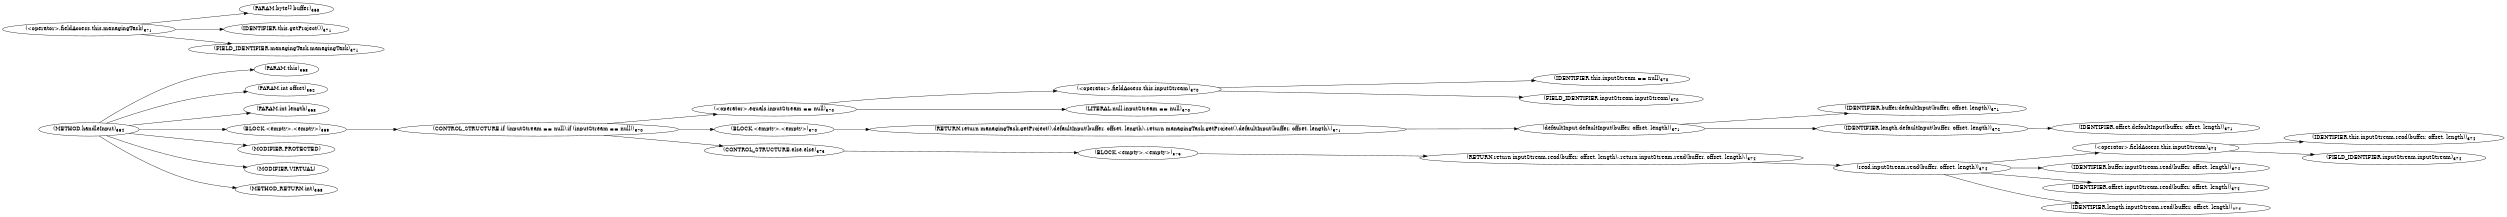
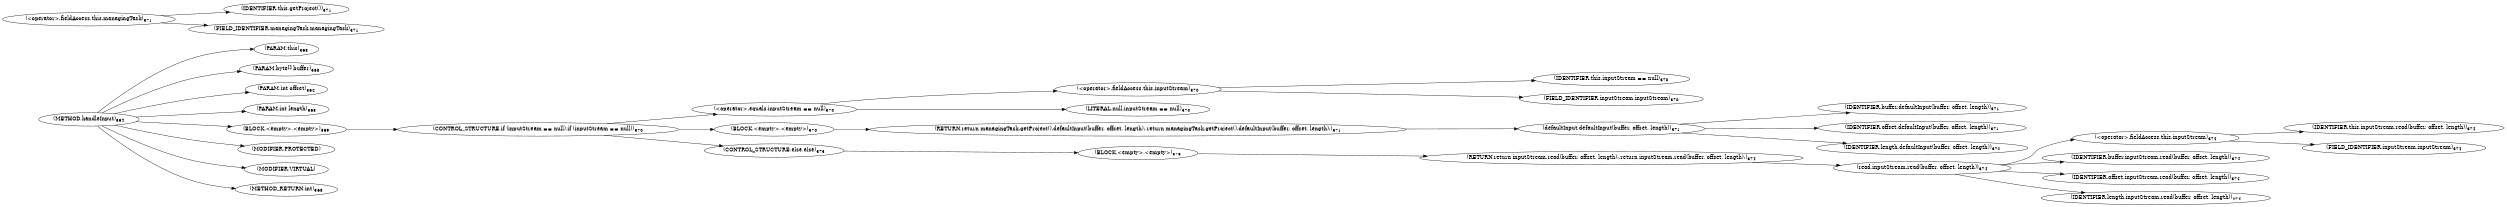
(193, 19) -> (168, 85)
(2038, 128) -> (1759, 128)
